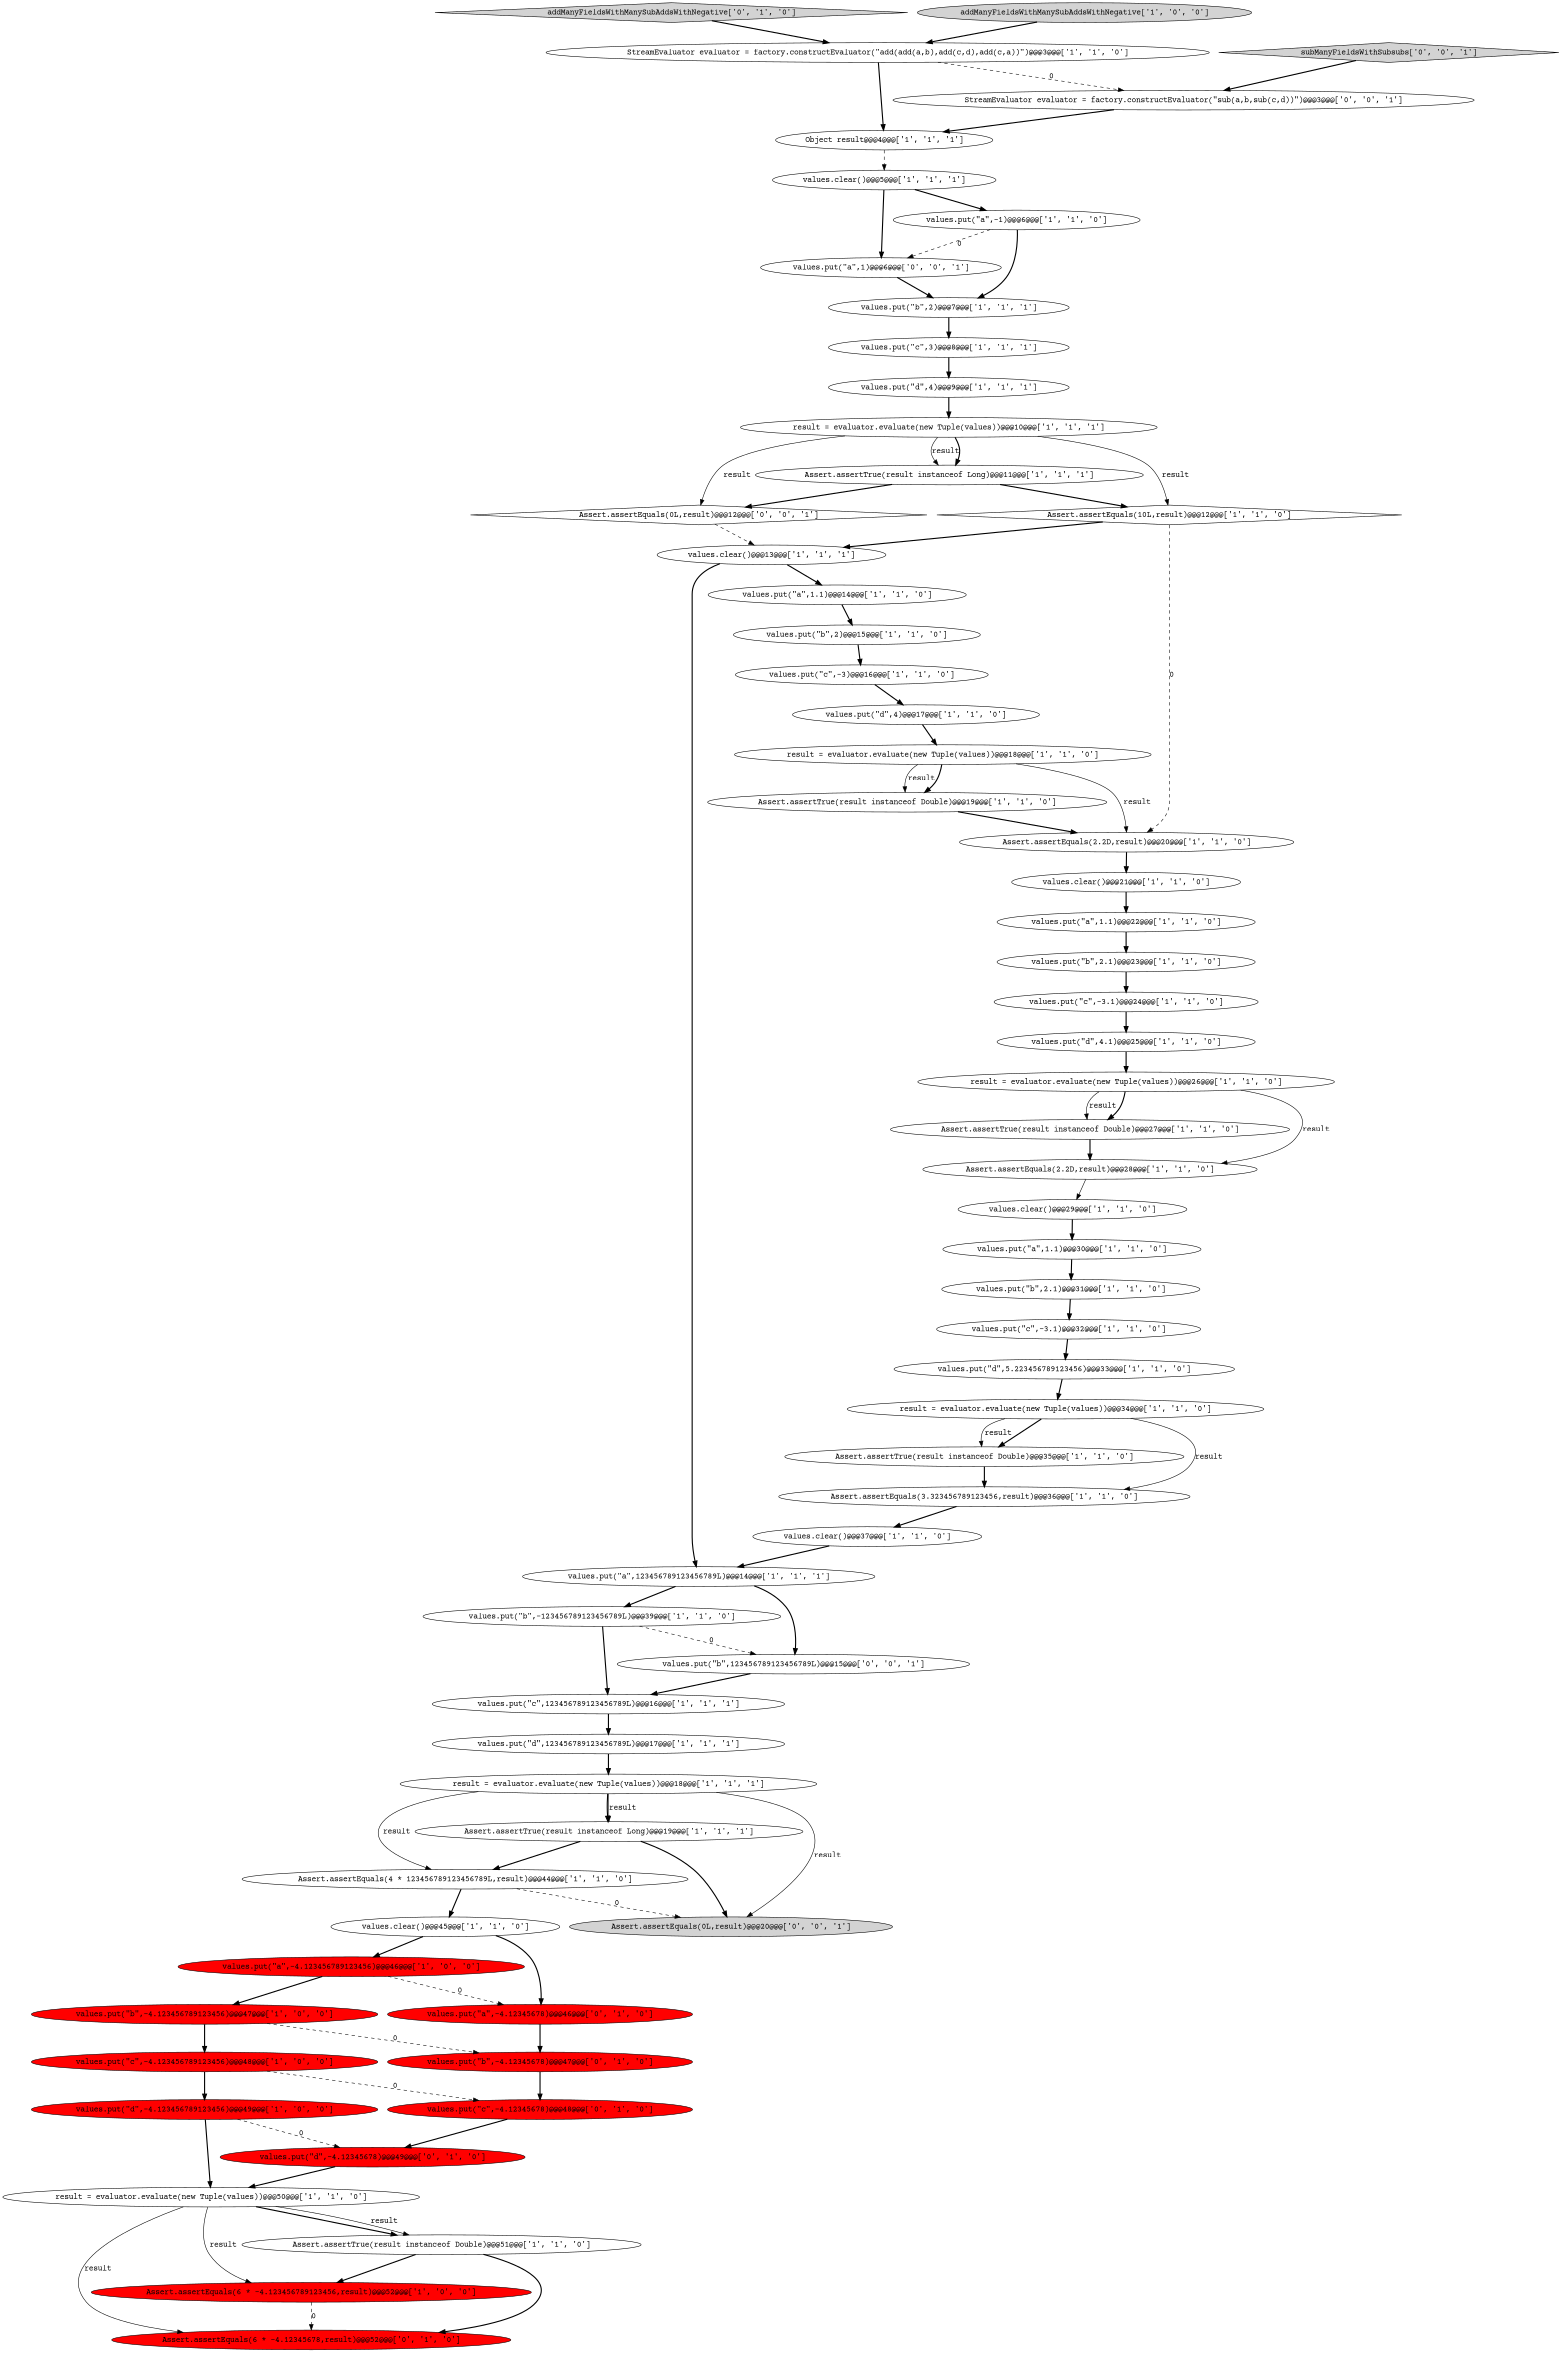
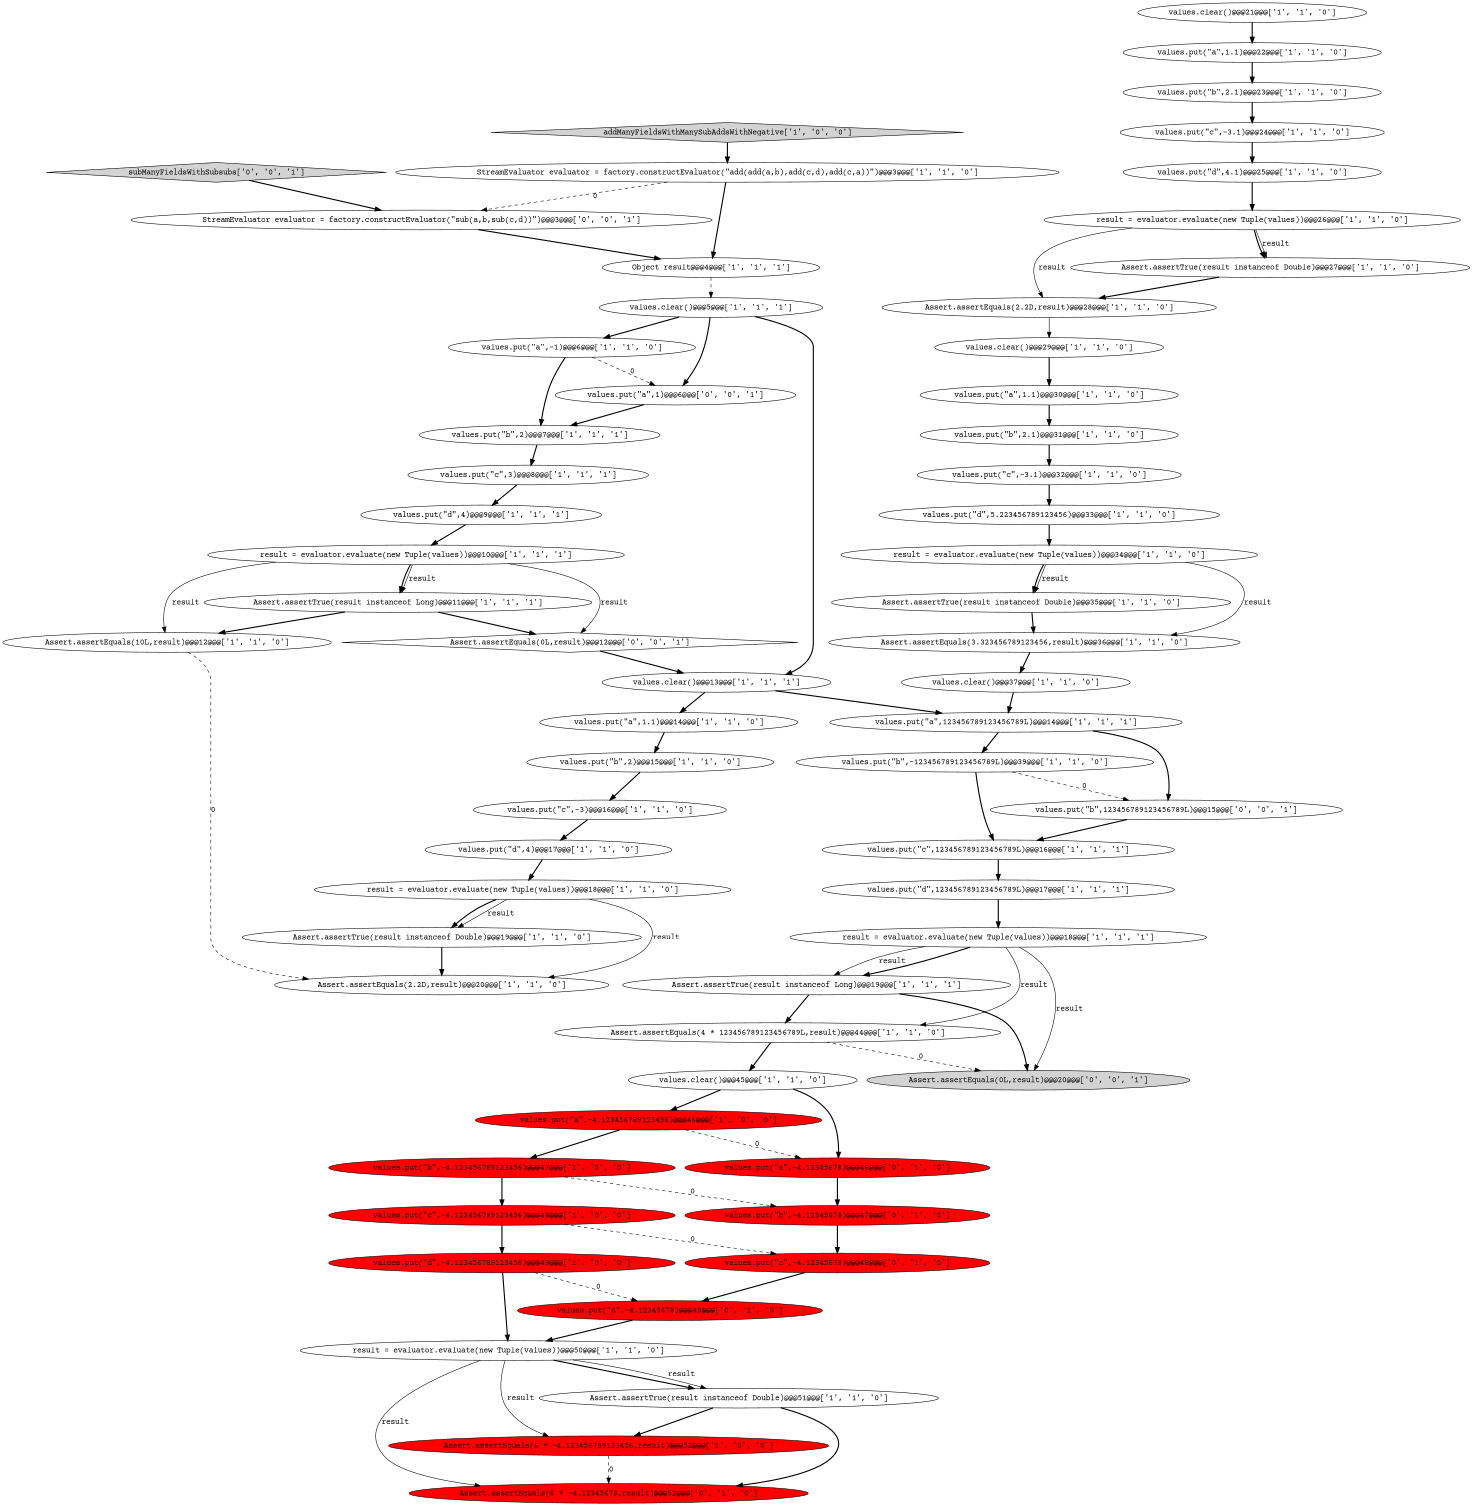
(671, 13) -> none
(1085, 13) -> (727, 132)
(1169, 515) -> (167, 642)
(732, 533) -> (639, 661)
(976, 534) -> (813, 480)
(1126, 859) -> none
